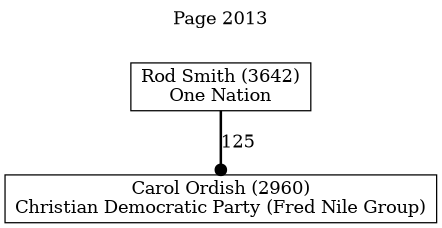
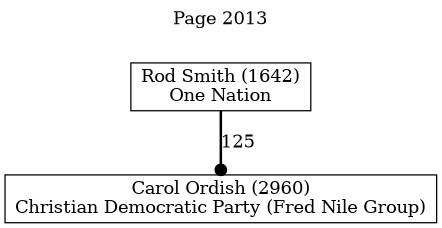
(221, 87) -> (221, 87)
